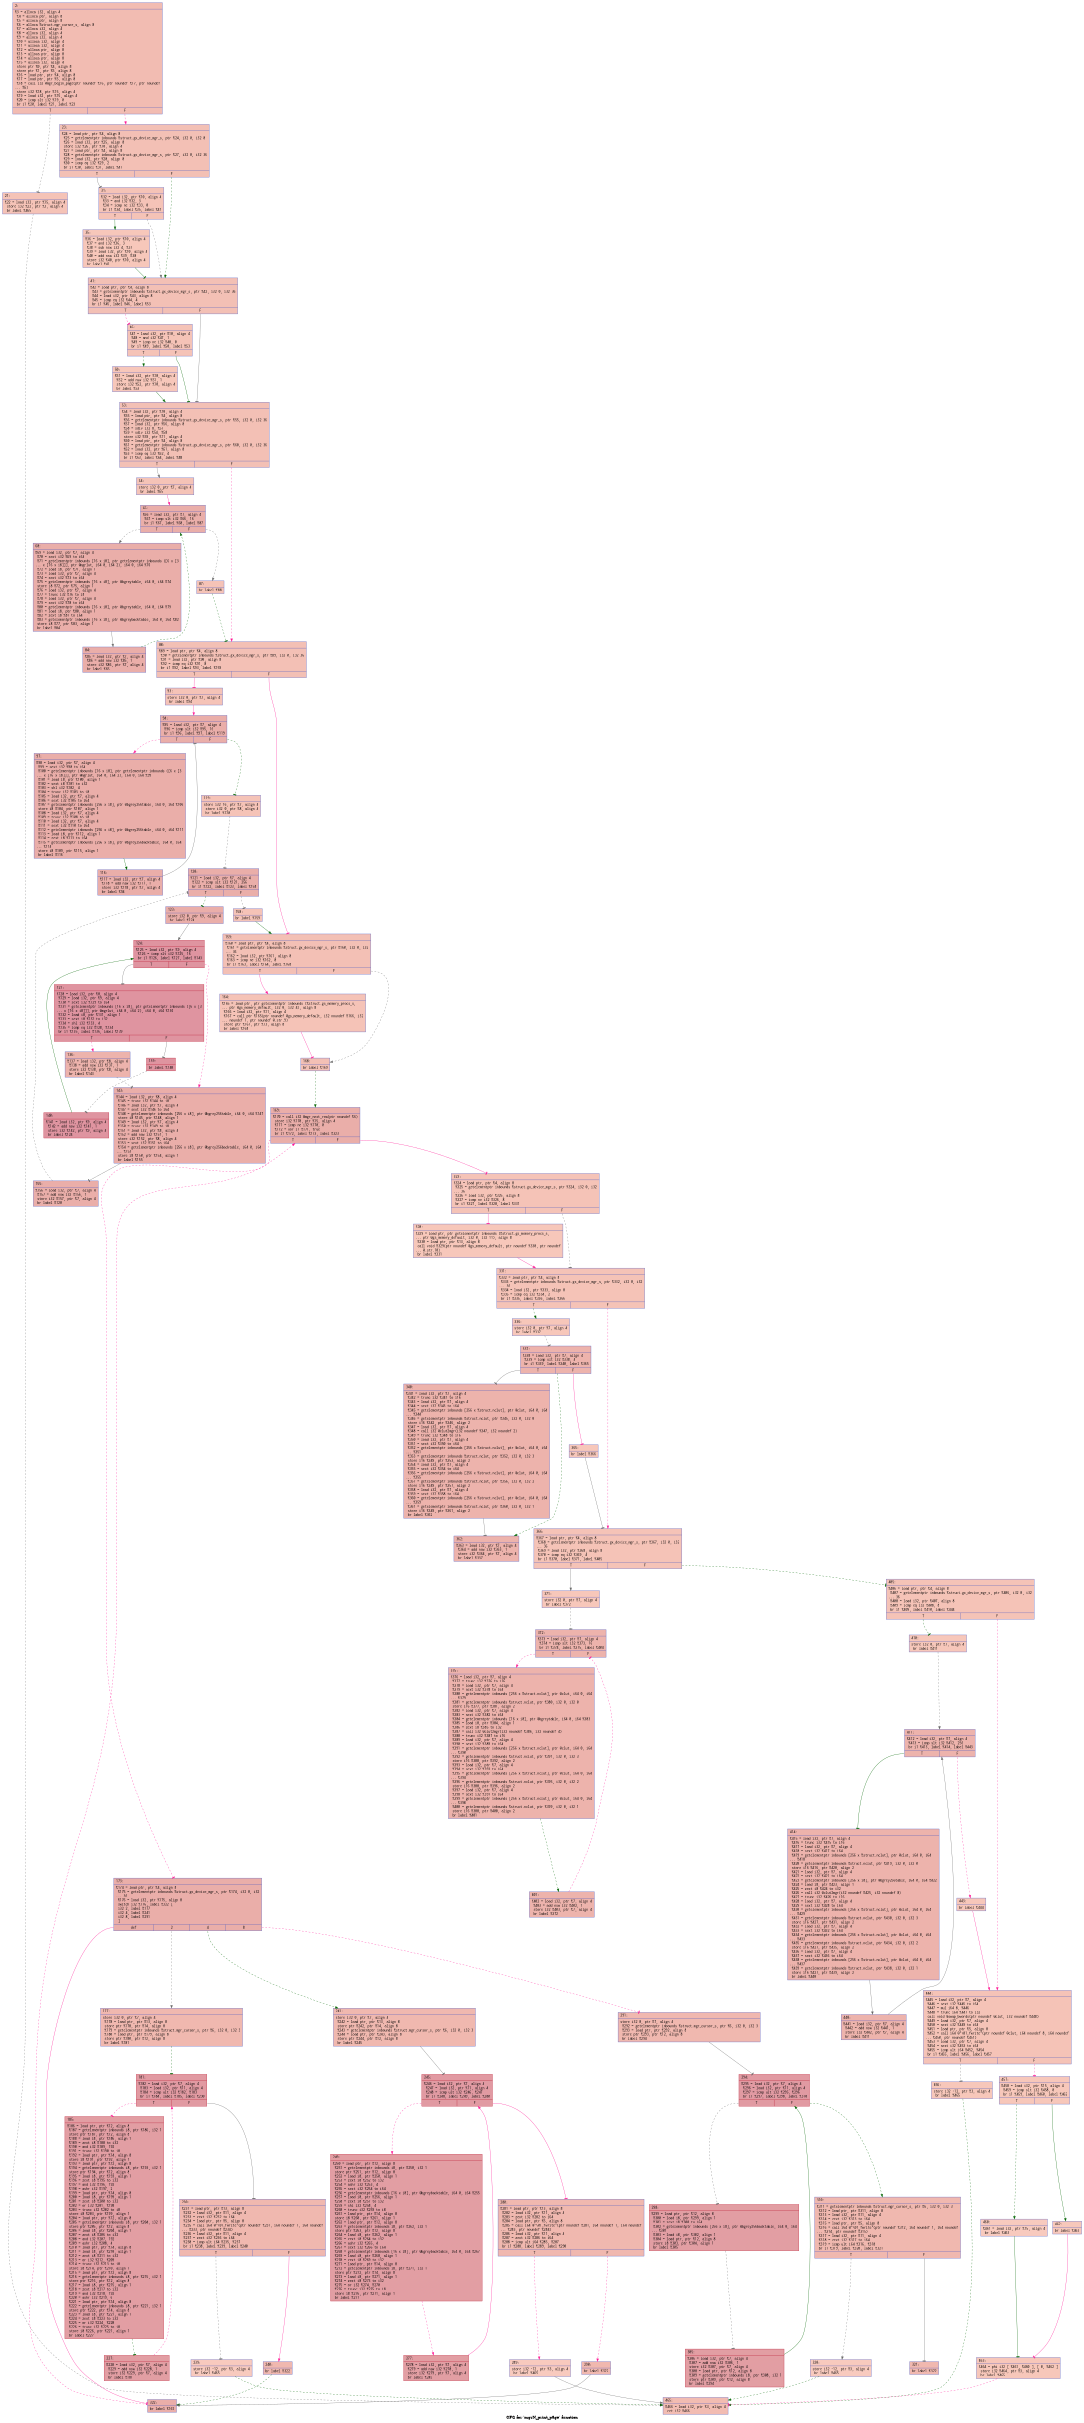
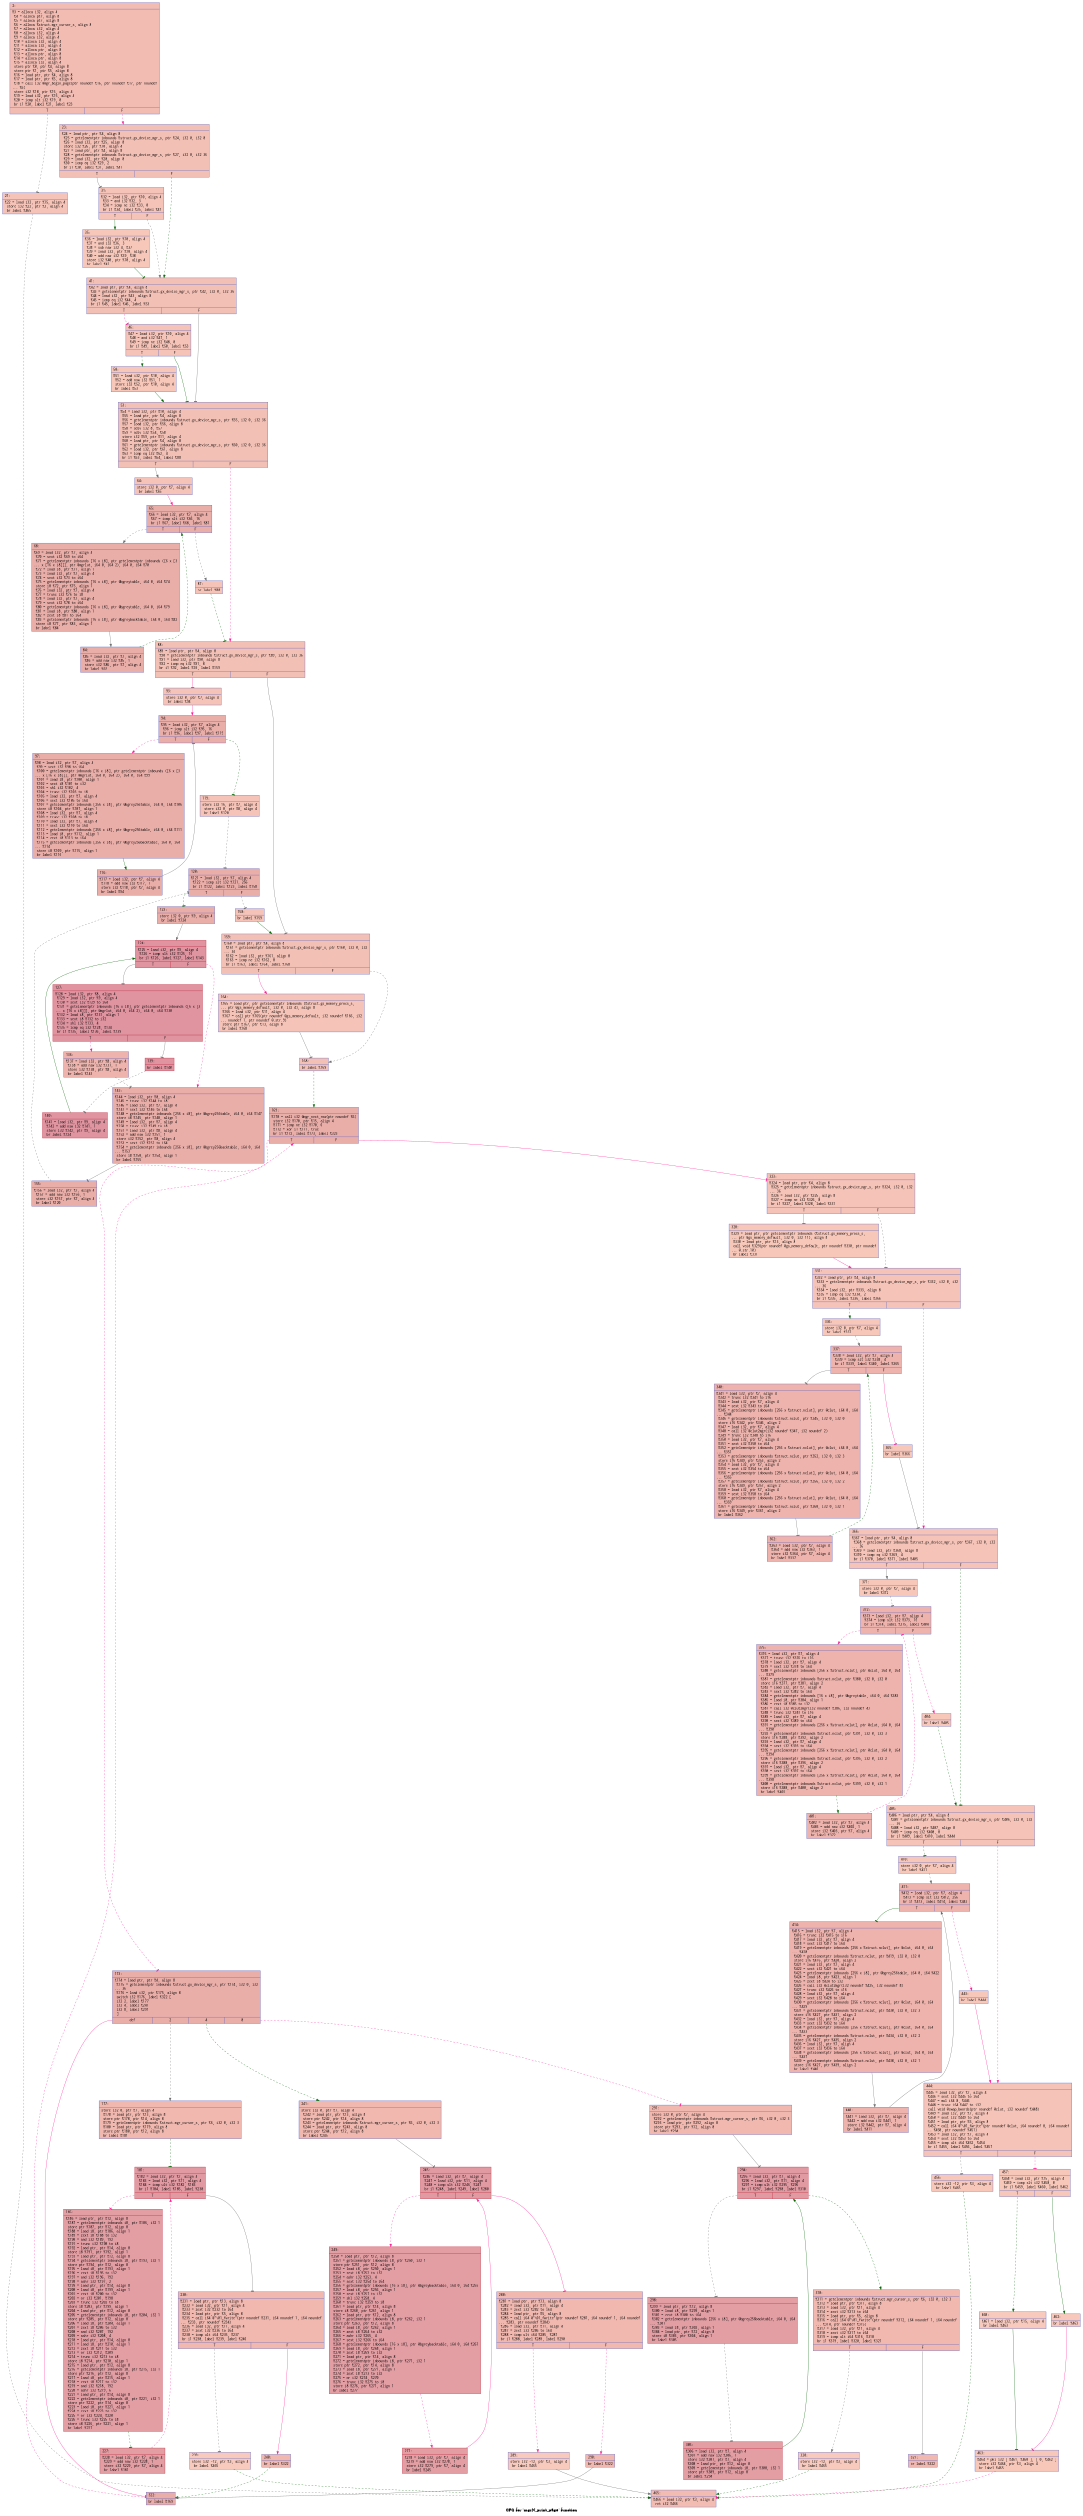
(277, 806) -> (274, 806)
(307, 1044) -> (305, 1044)
(547, 1340) -> (857, 1340)
(562, 1466) -> (872, 1467)
none -> (936, 1720)
